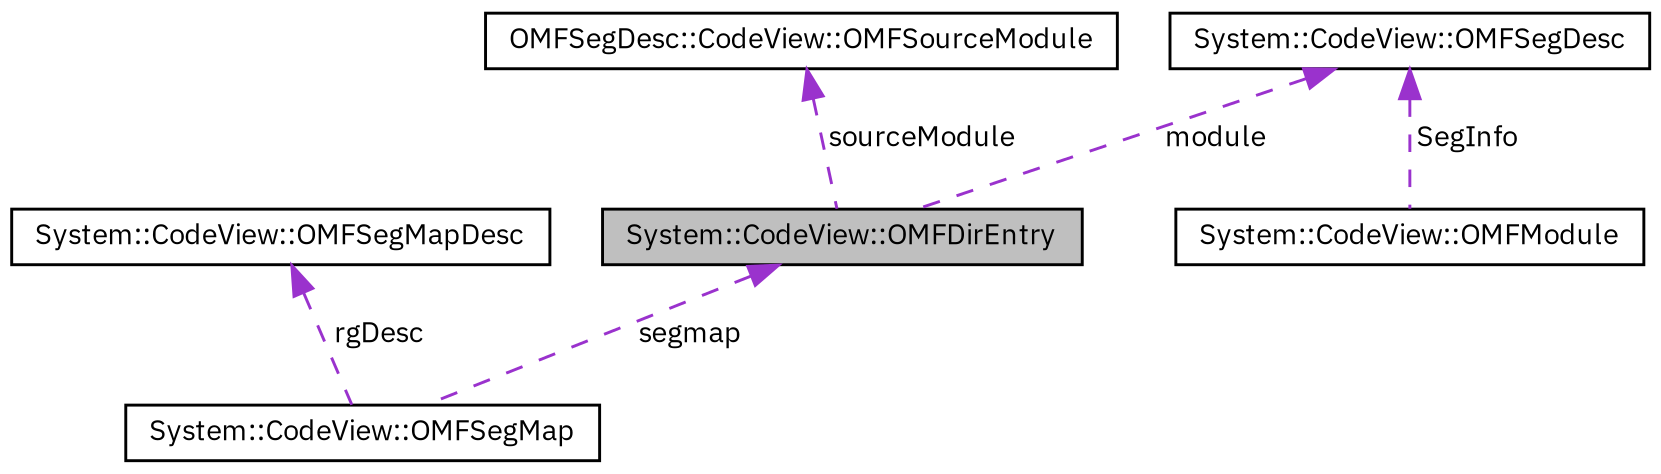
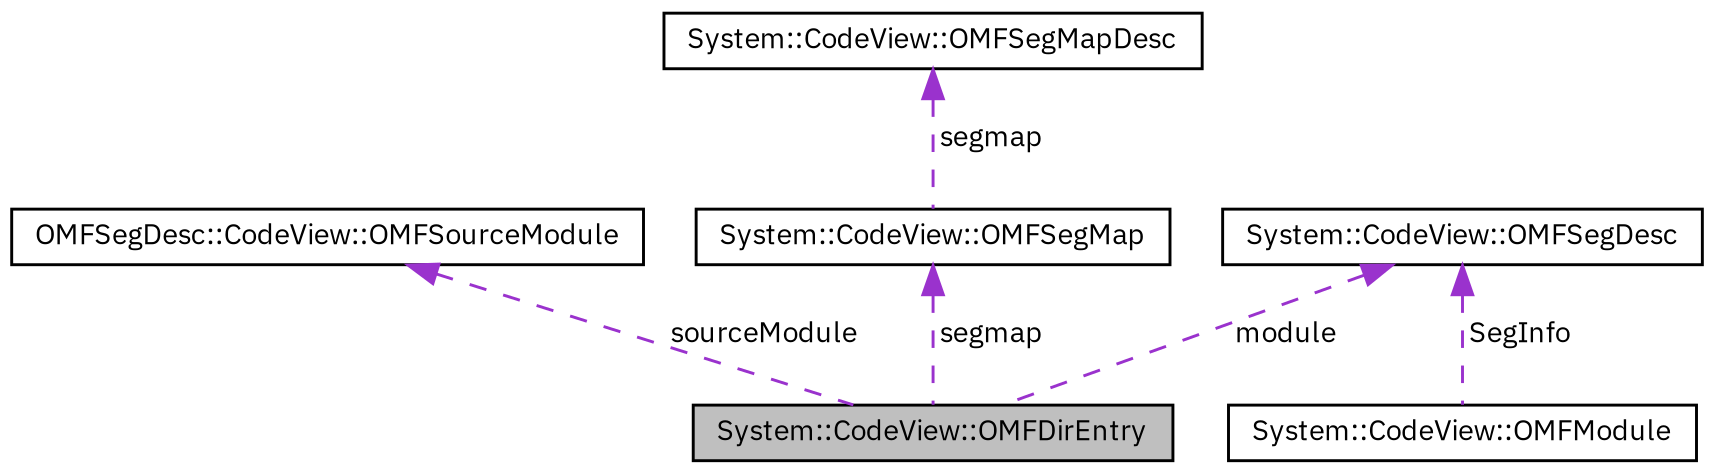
(377, 335) -> (989, 139)
(588, 341) -> (933, 350)
